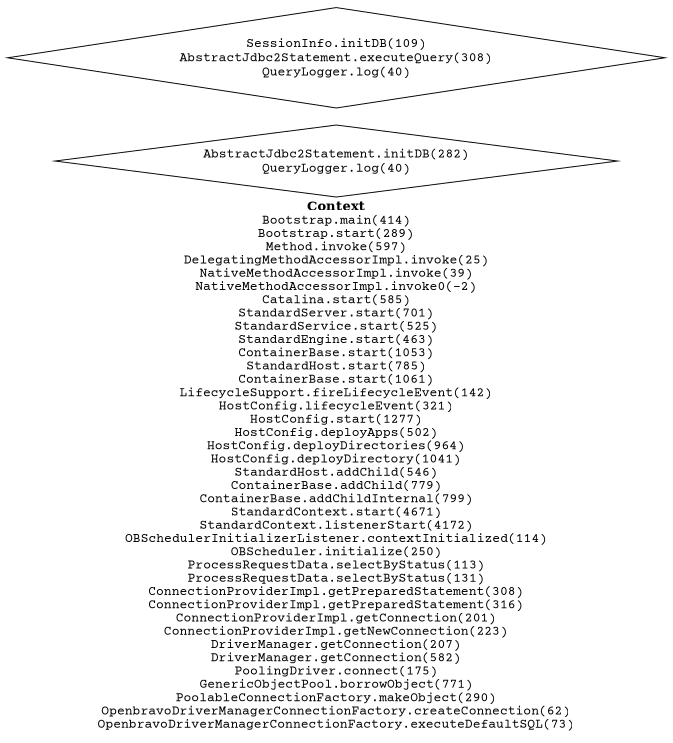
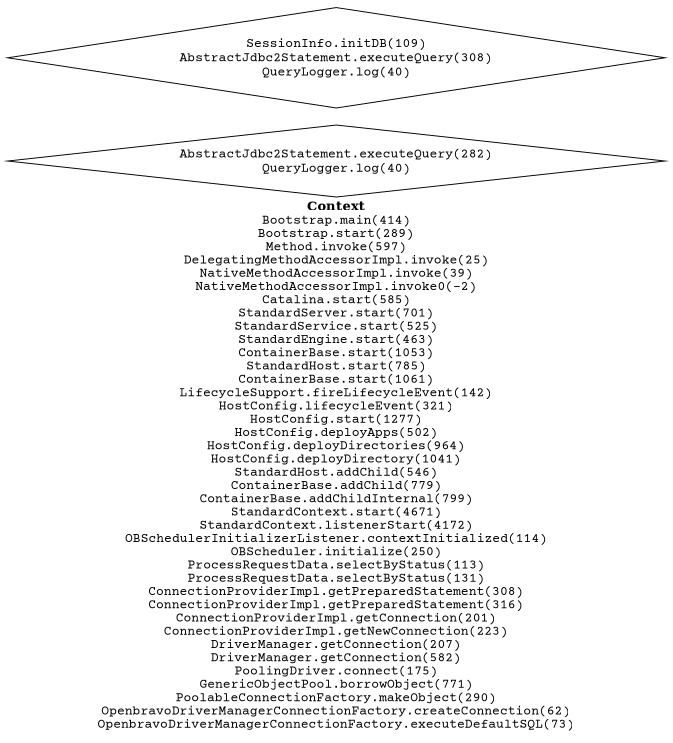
(336, 161) -> (336, 161)
